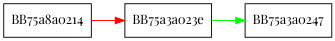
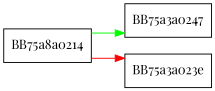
(224, 21) -> (103, 33)
